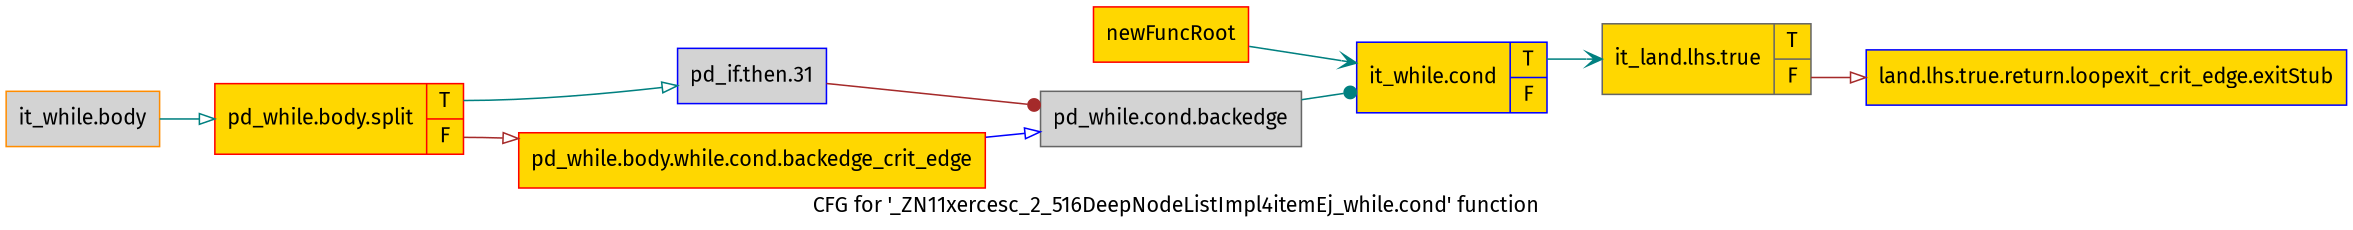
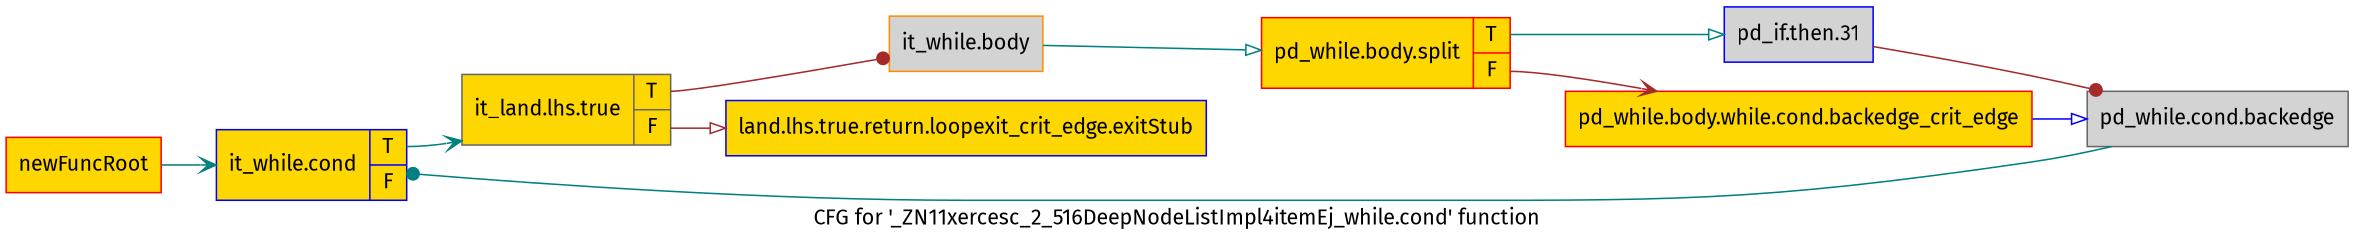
none -> (774, 77)
(483, 138) -> (1576, 78)
